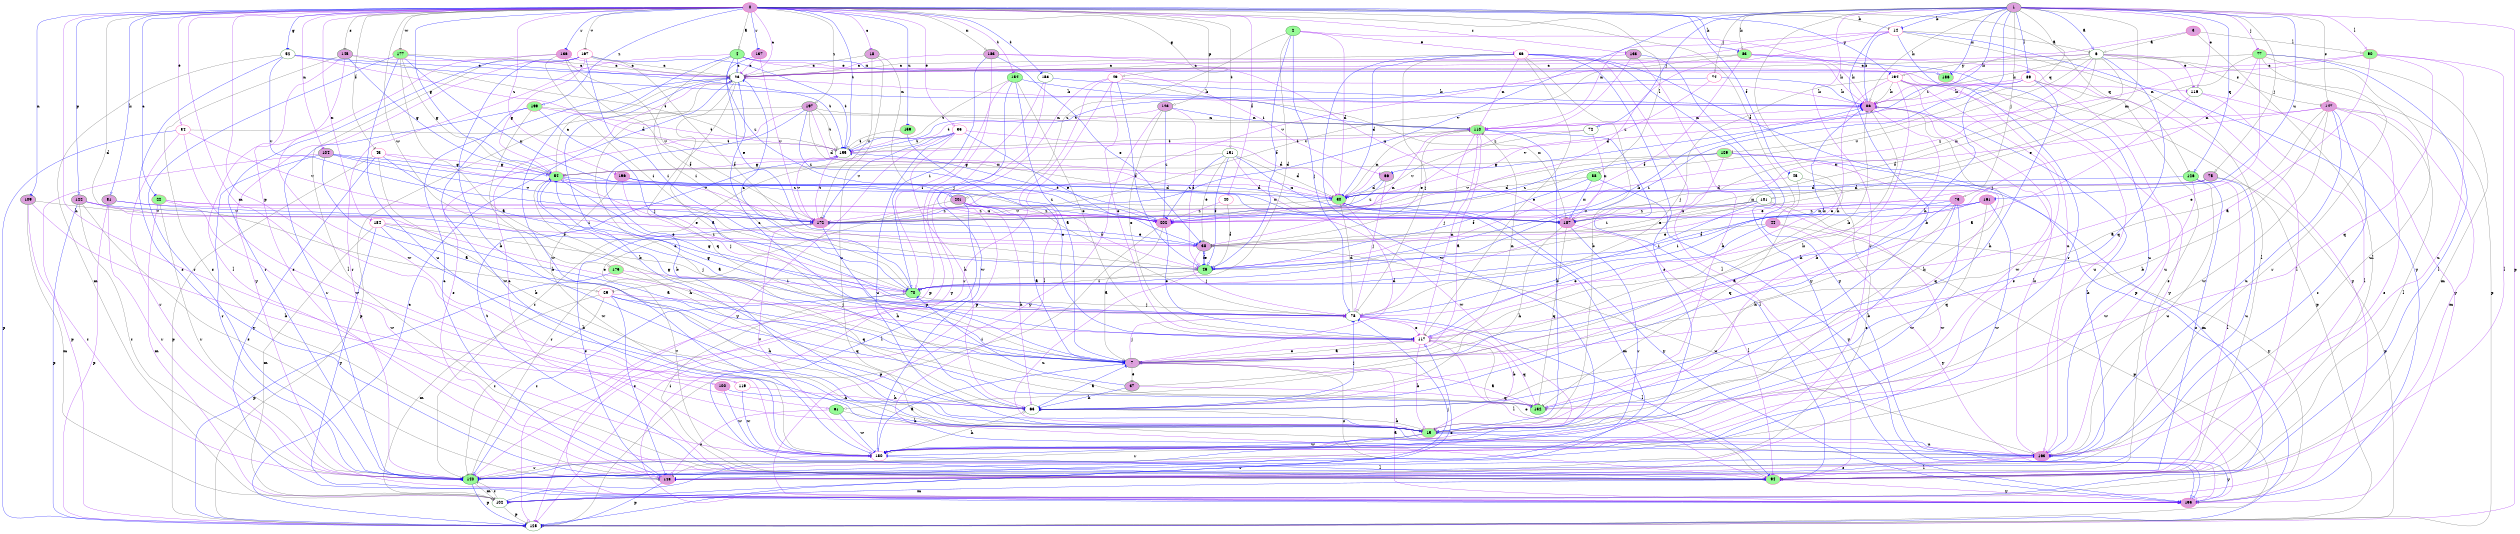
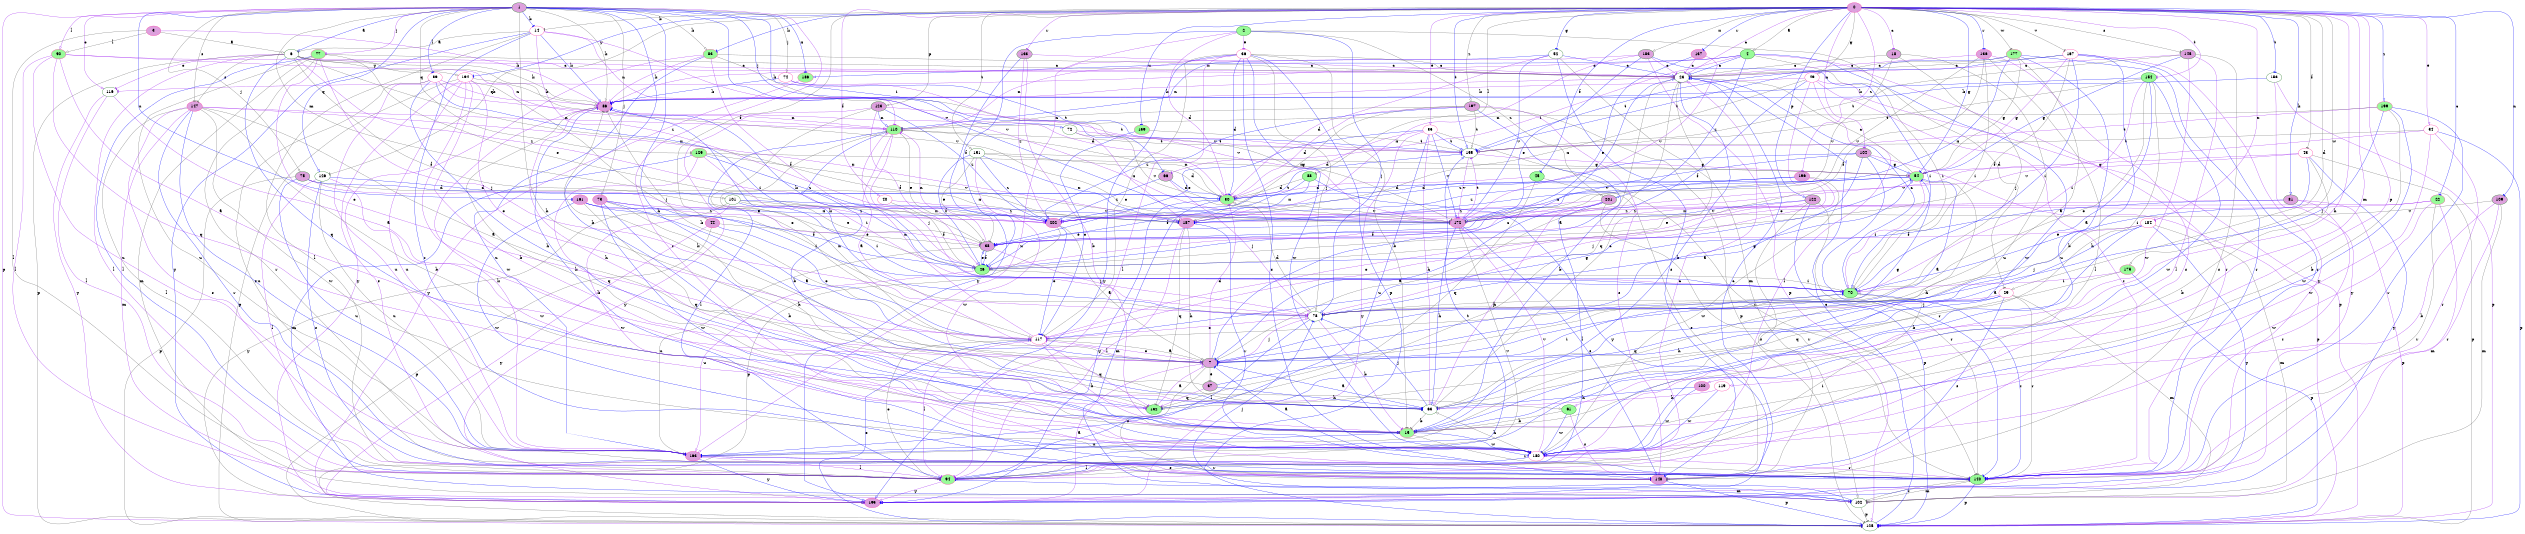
(1795, 176) -> (1537, 176)
(2191, 176) -> (322, 176)
none -> (1847, 332)
(985, 384) -> (1339, 439)
